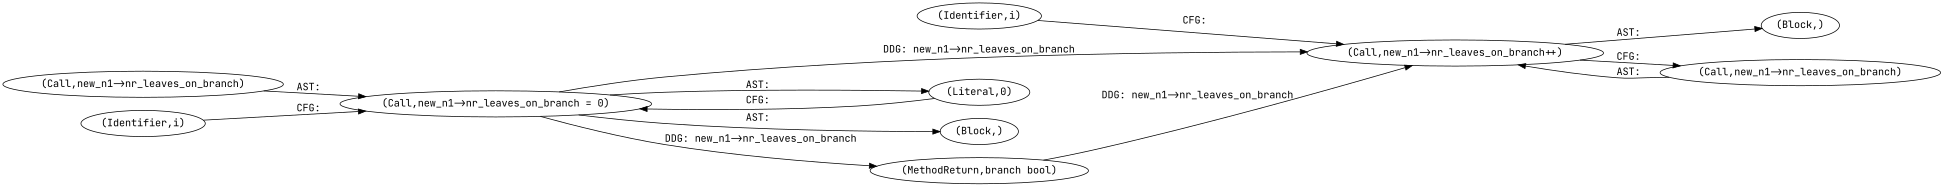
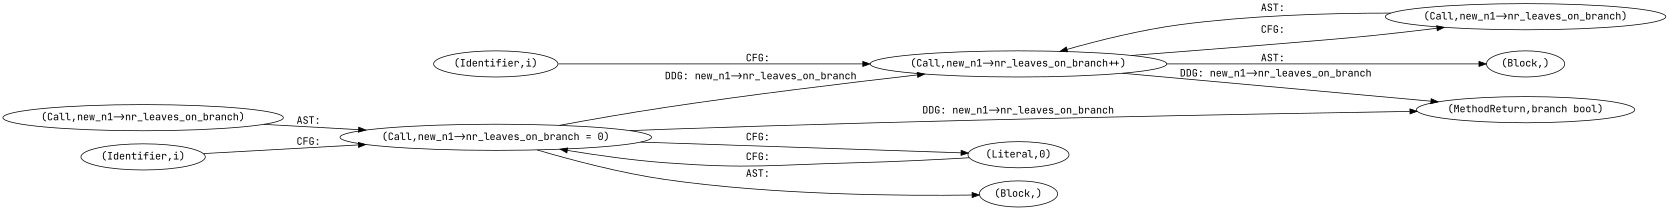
(761, 85) -> (761, 138)
(1225, 118) -> (1277, 87)
